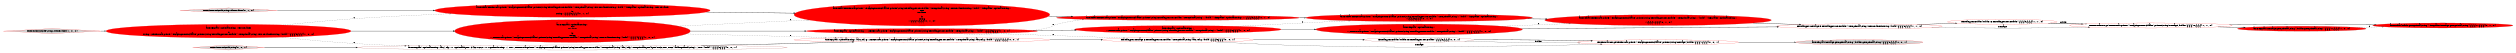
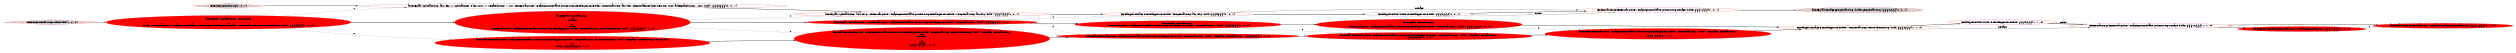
(229, 10) -> none
